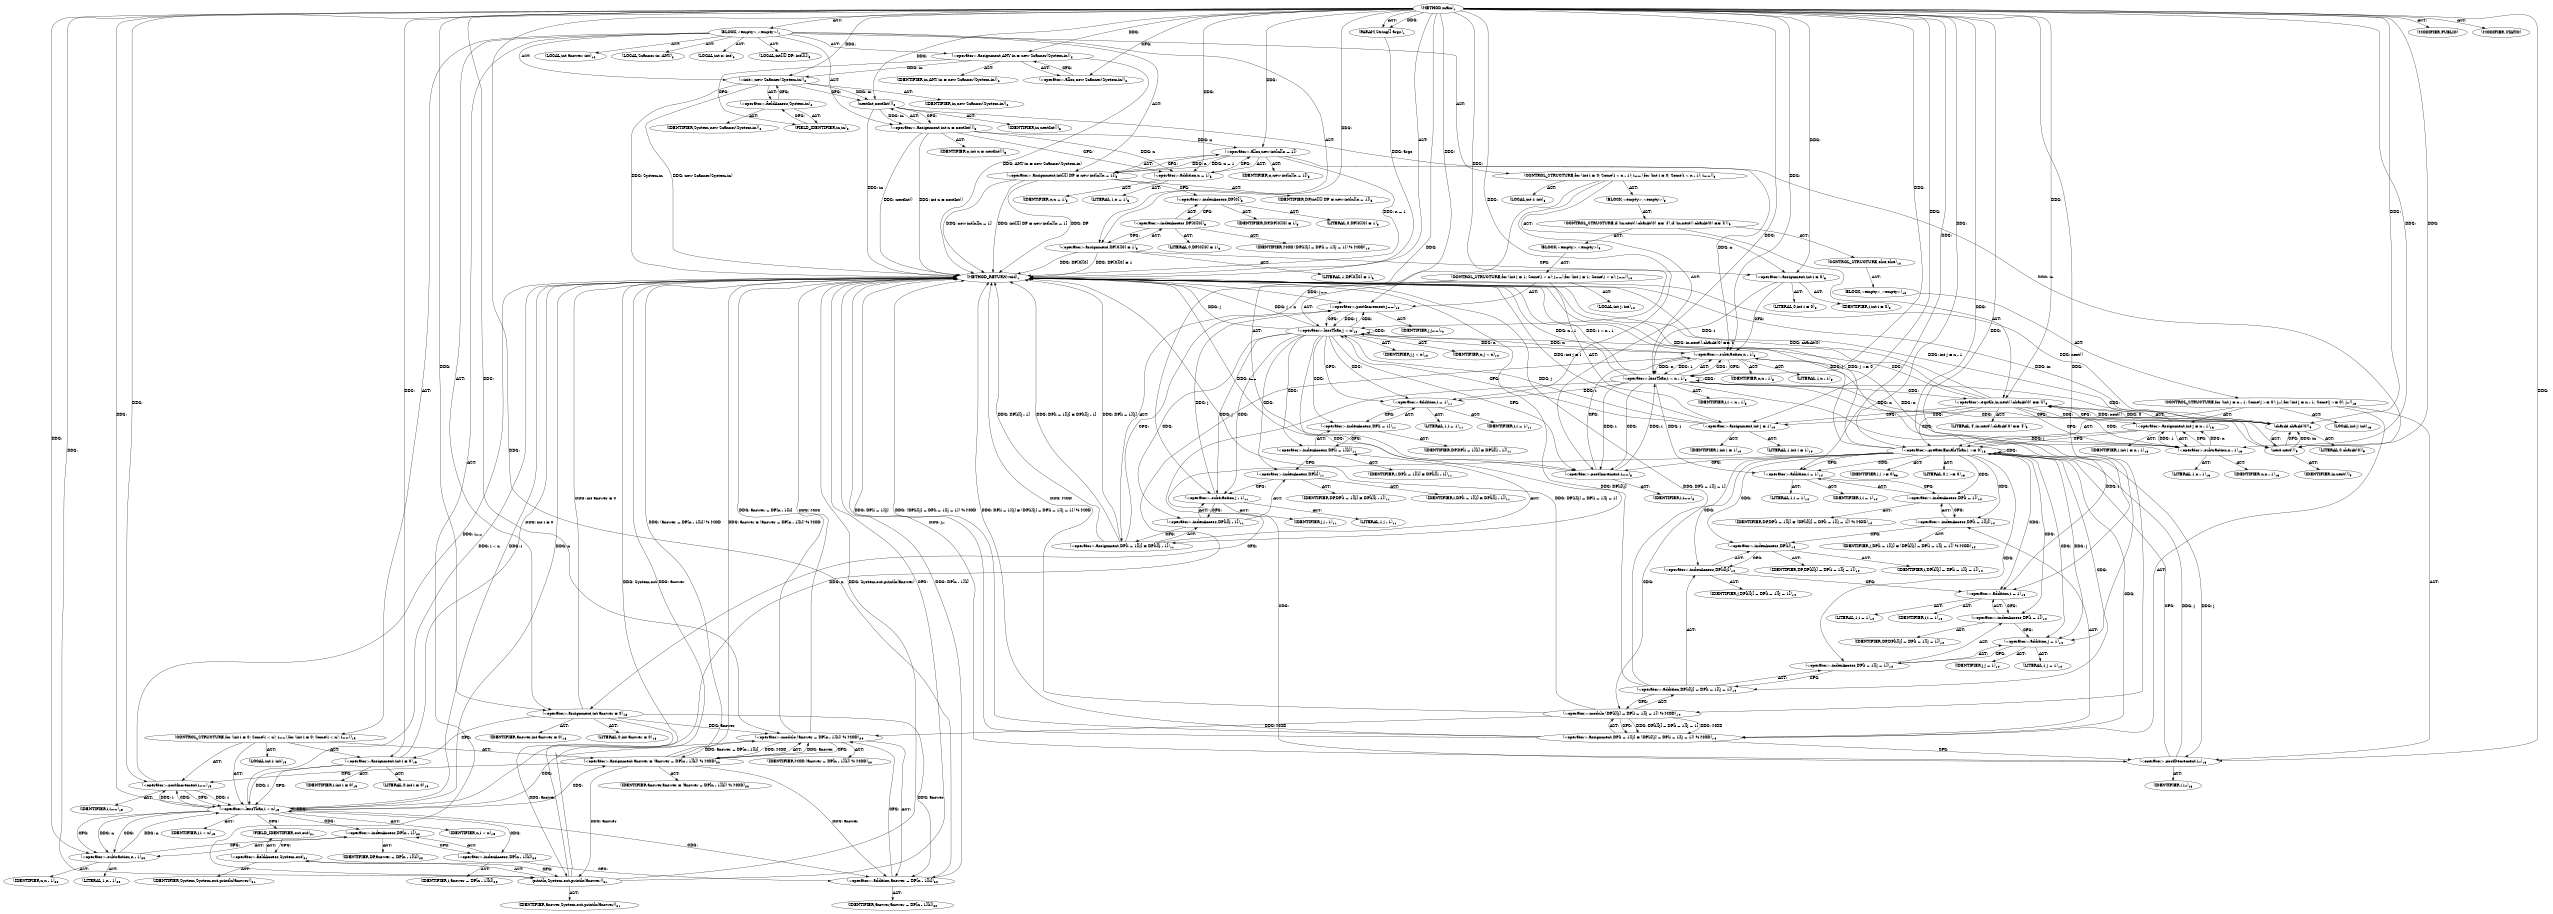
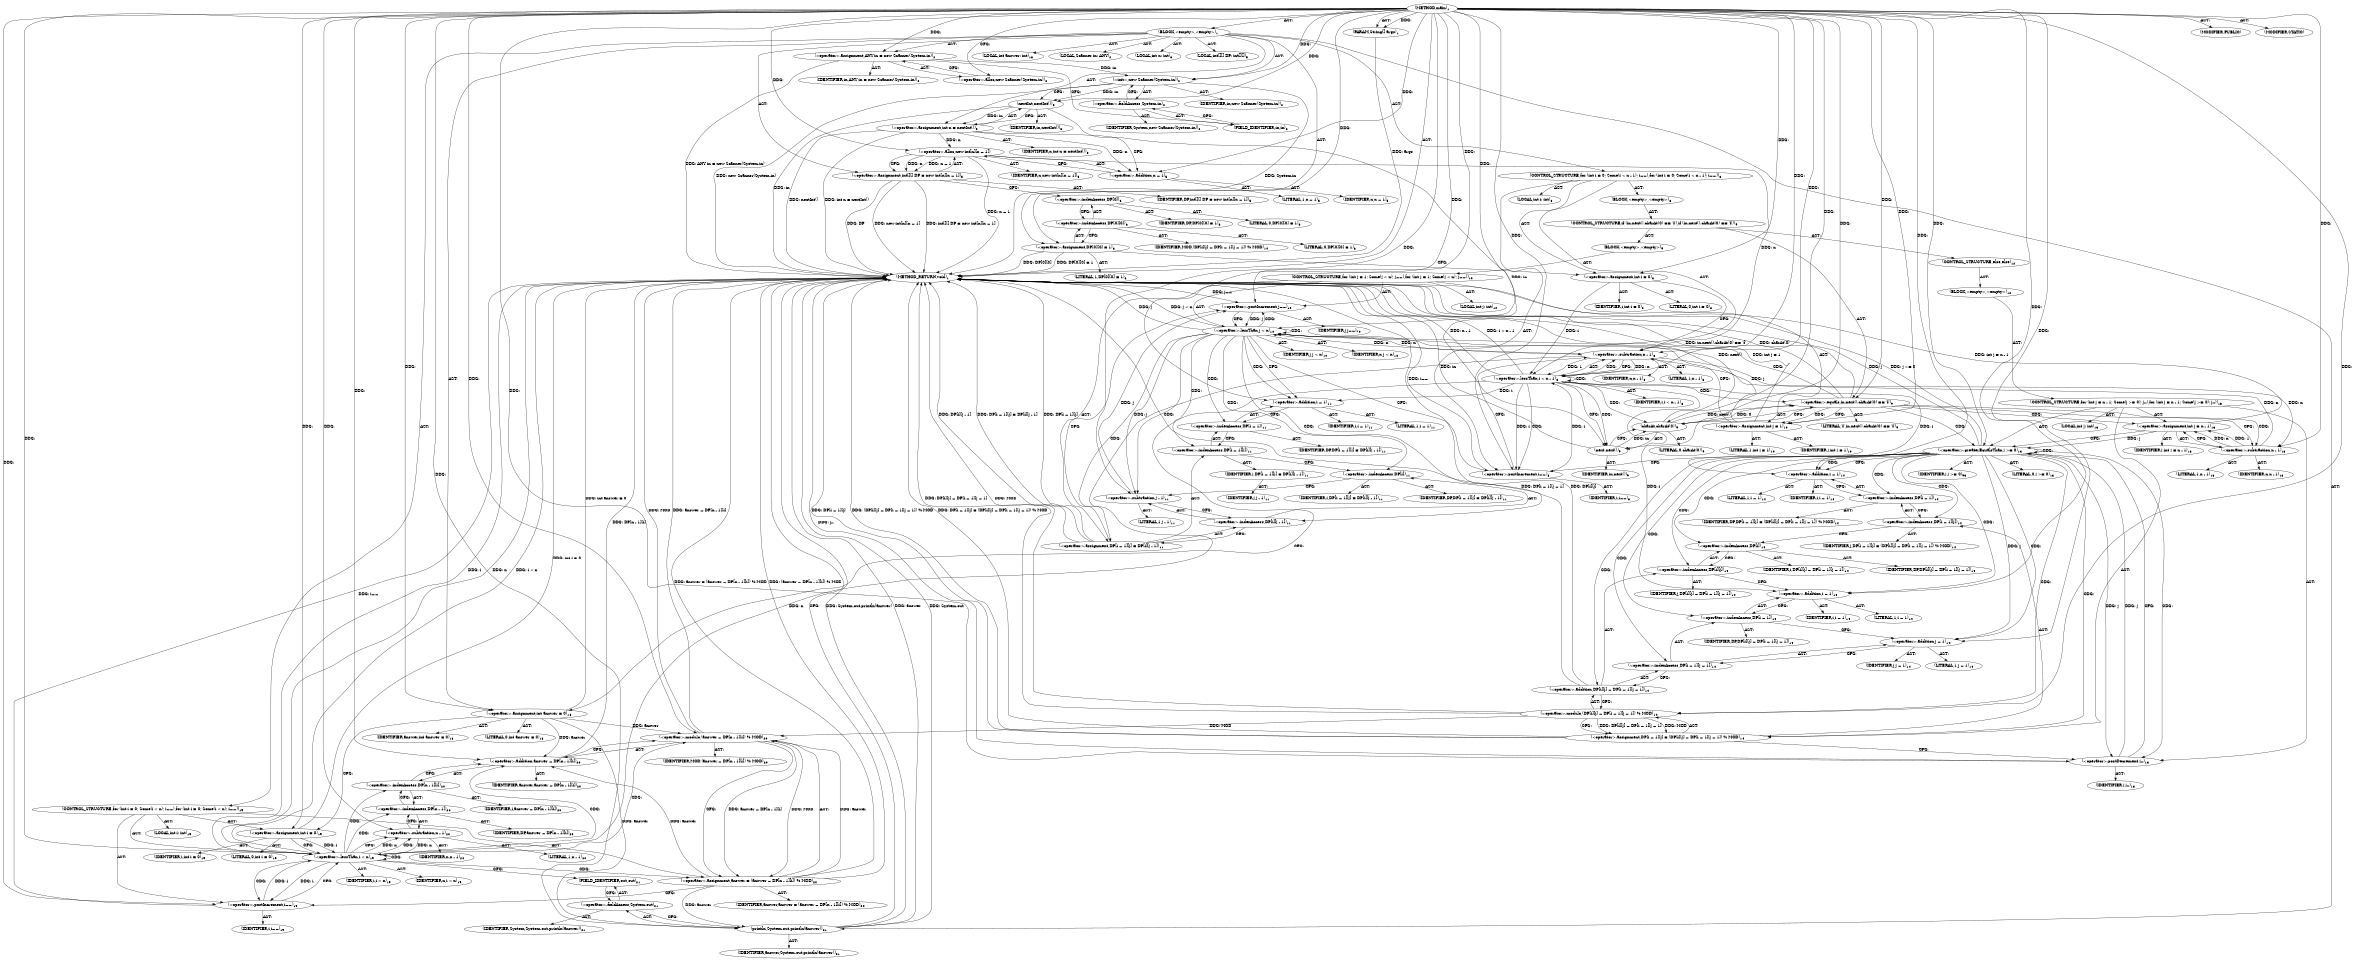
(1273, 517) -> (1258, 486)
none -> (458, 771)
